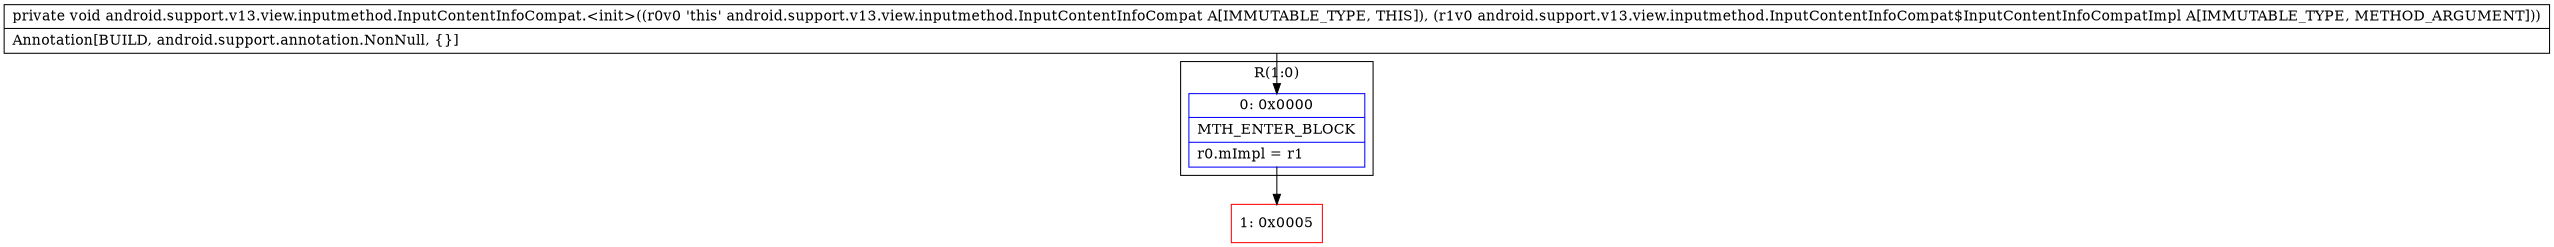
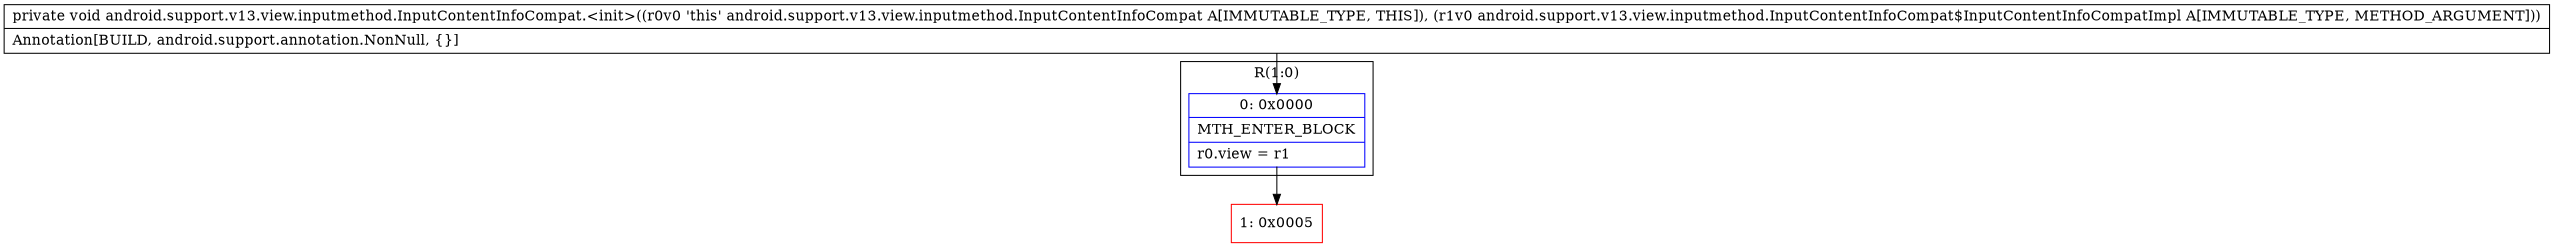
(1250, 154) -> (1244, 154)
